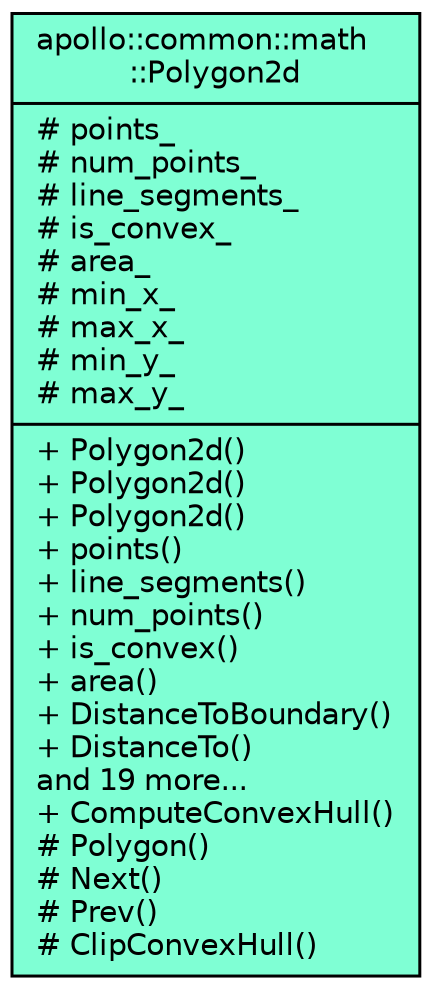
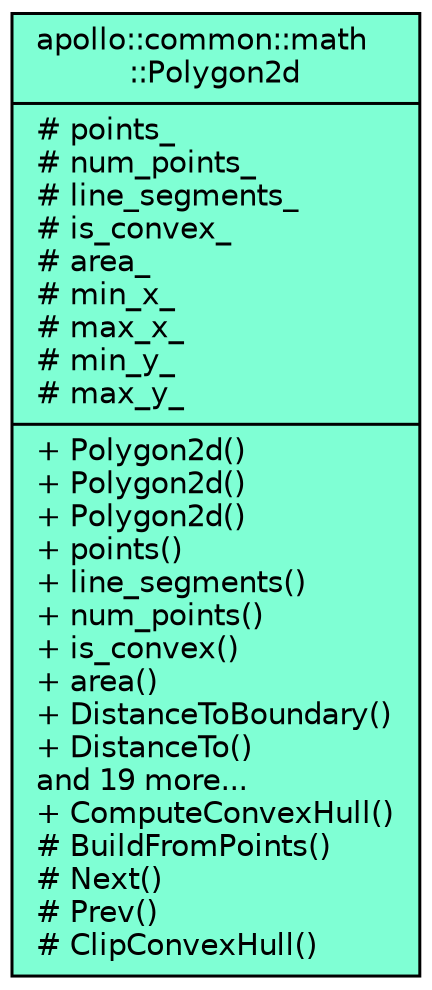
(123, 847) -> (184, 847)
